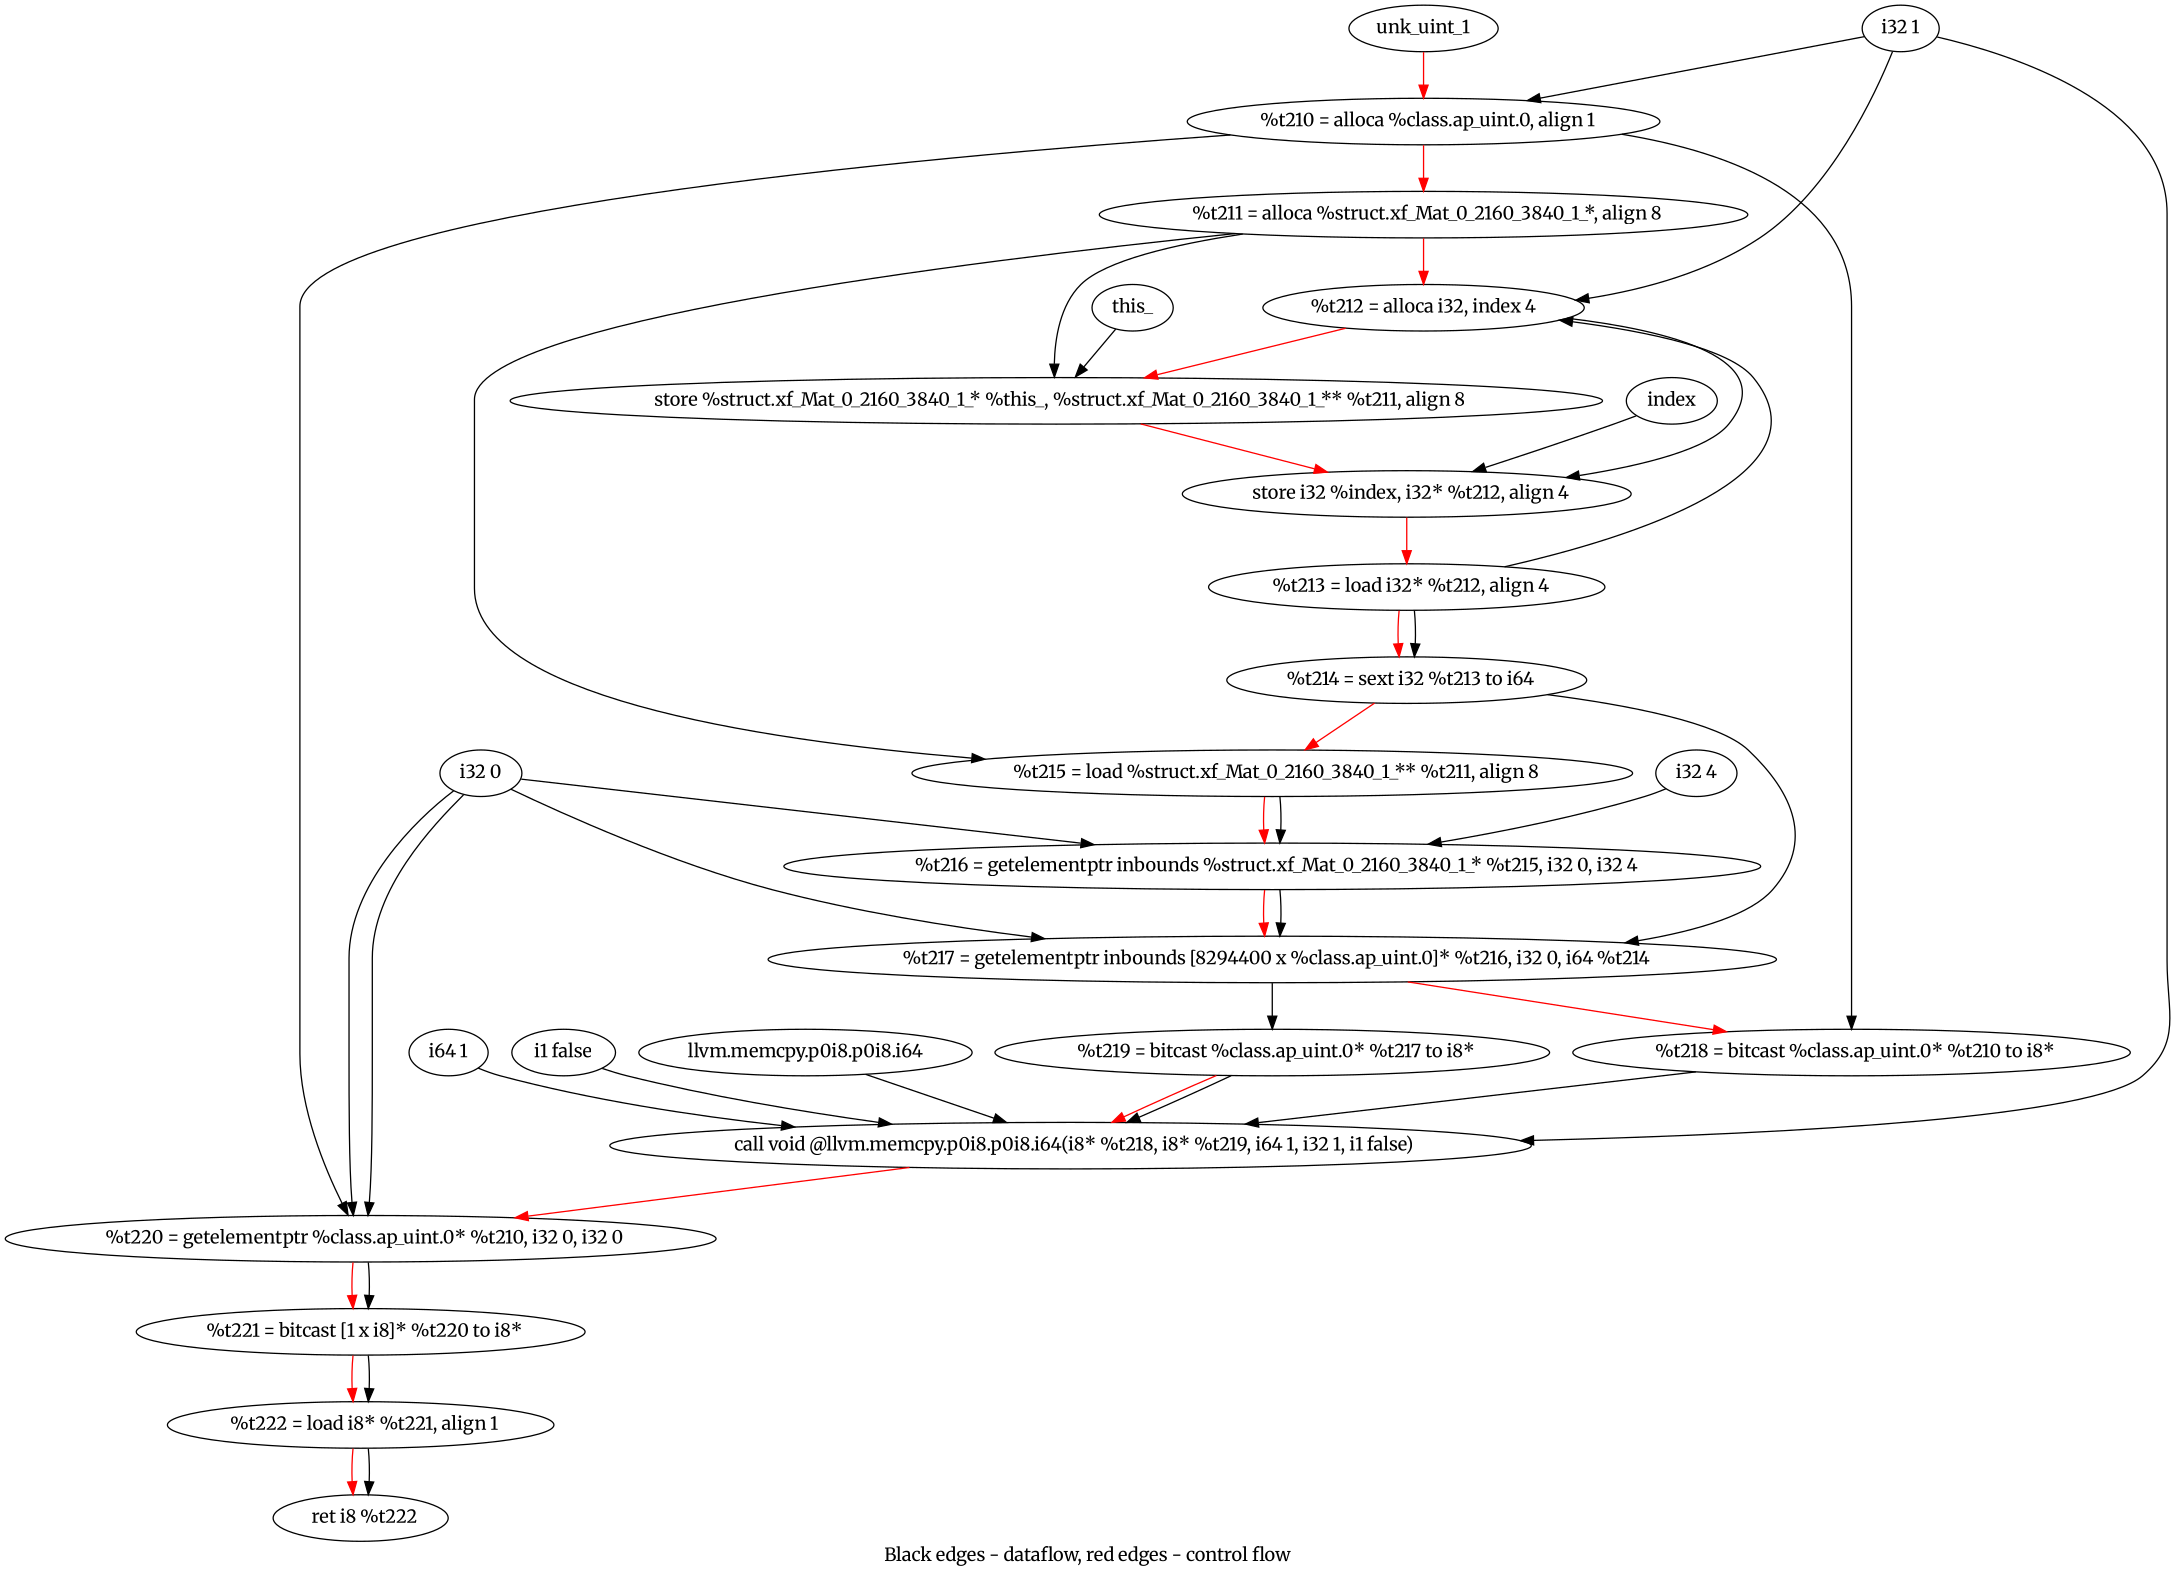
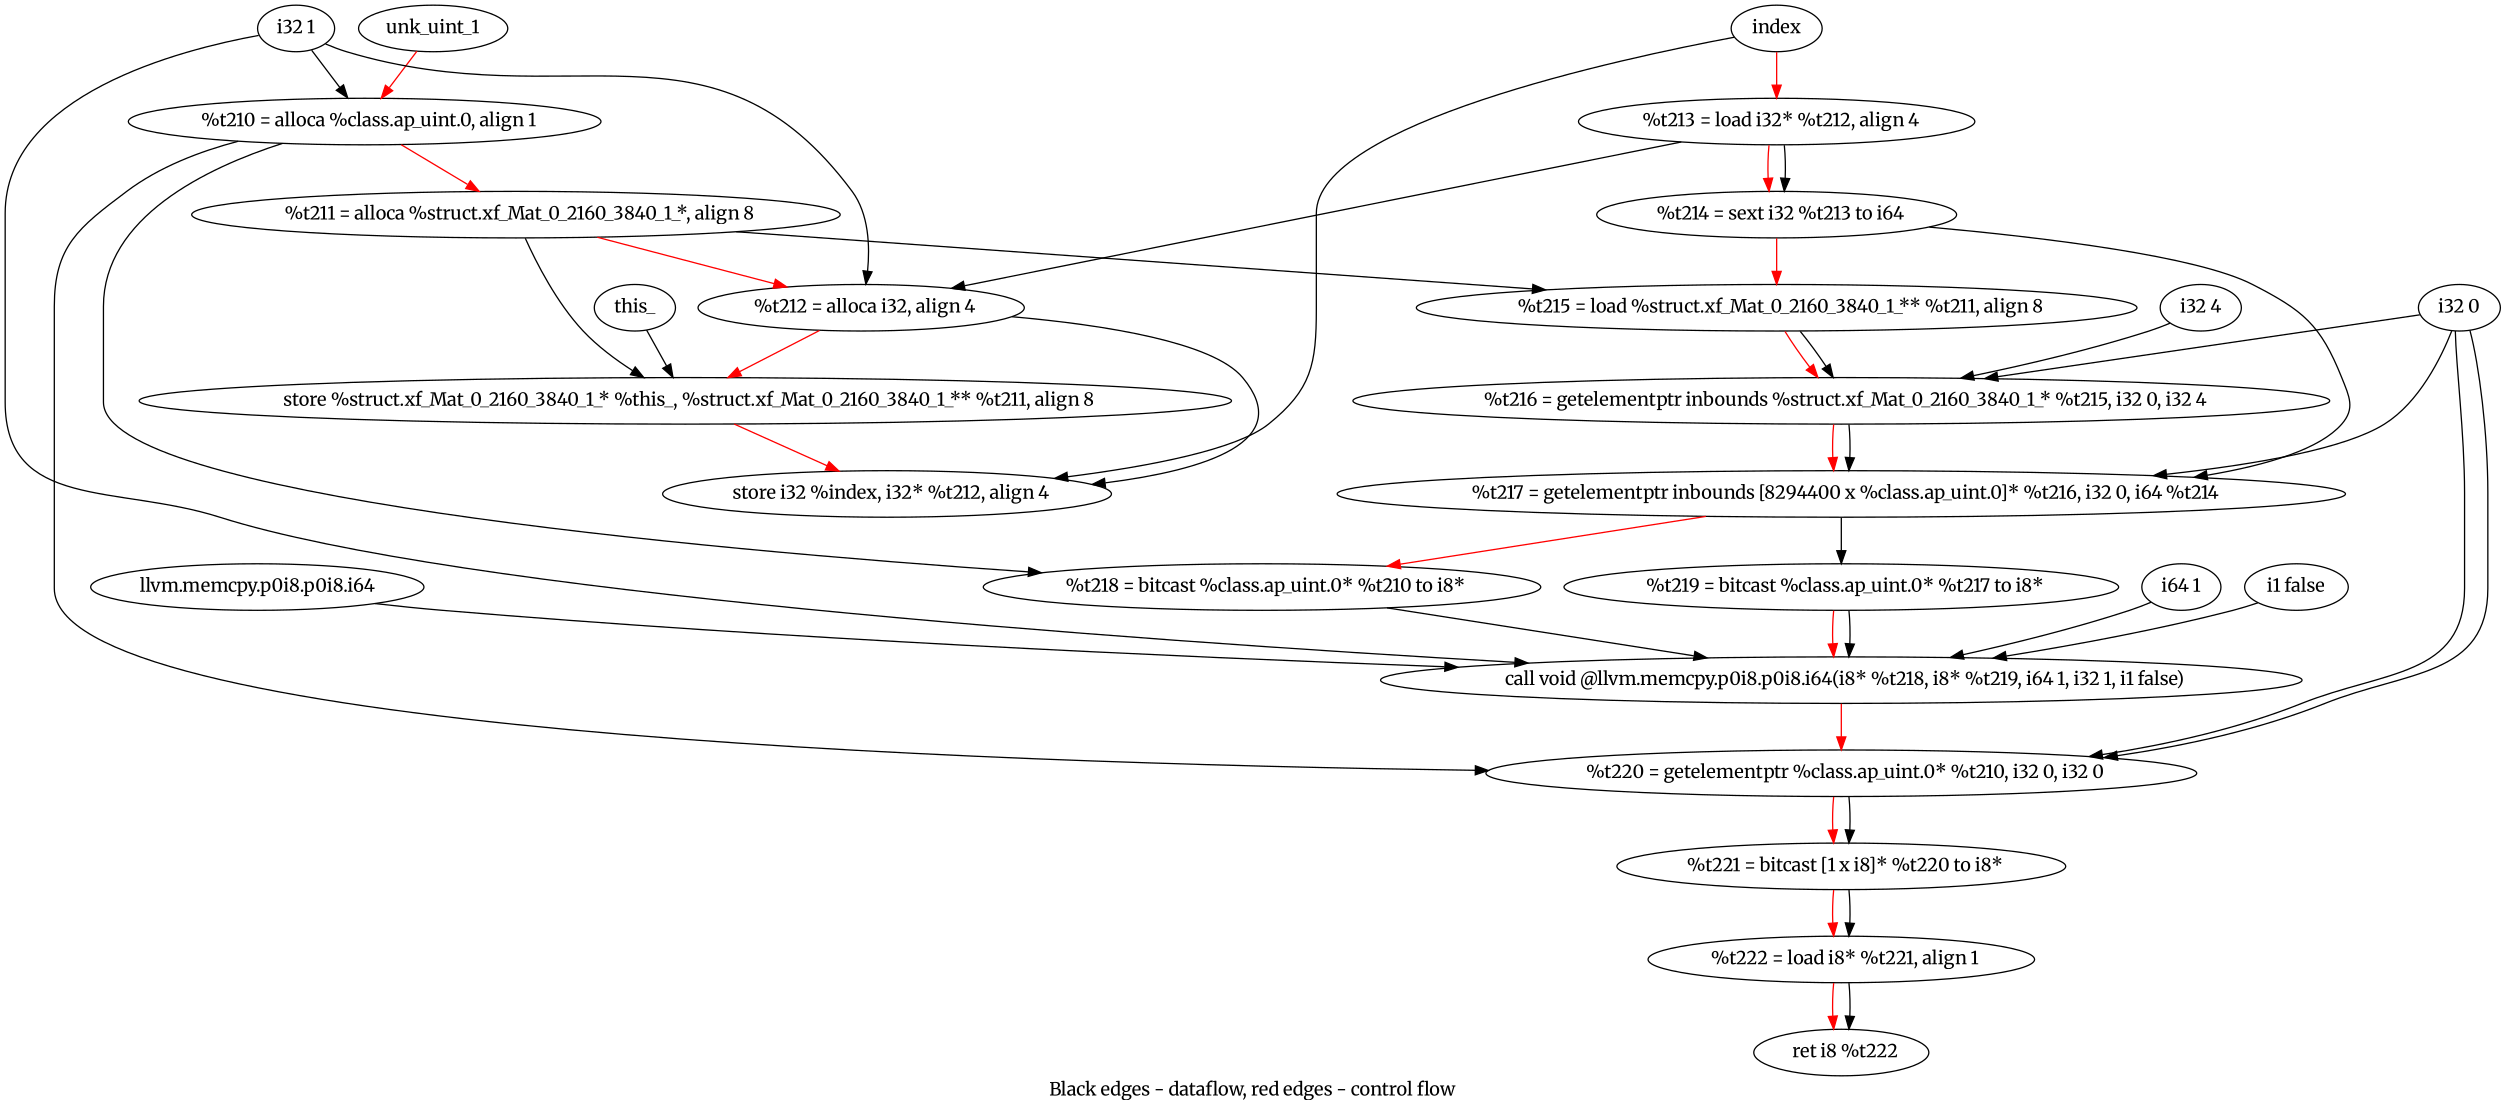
(1424, 308) -> (861, 308)
(1407, 534) -> (1777, 69)
